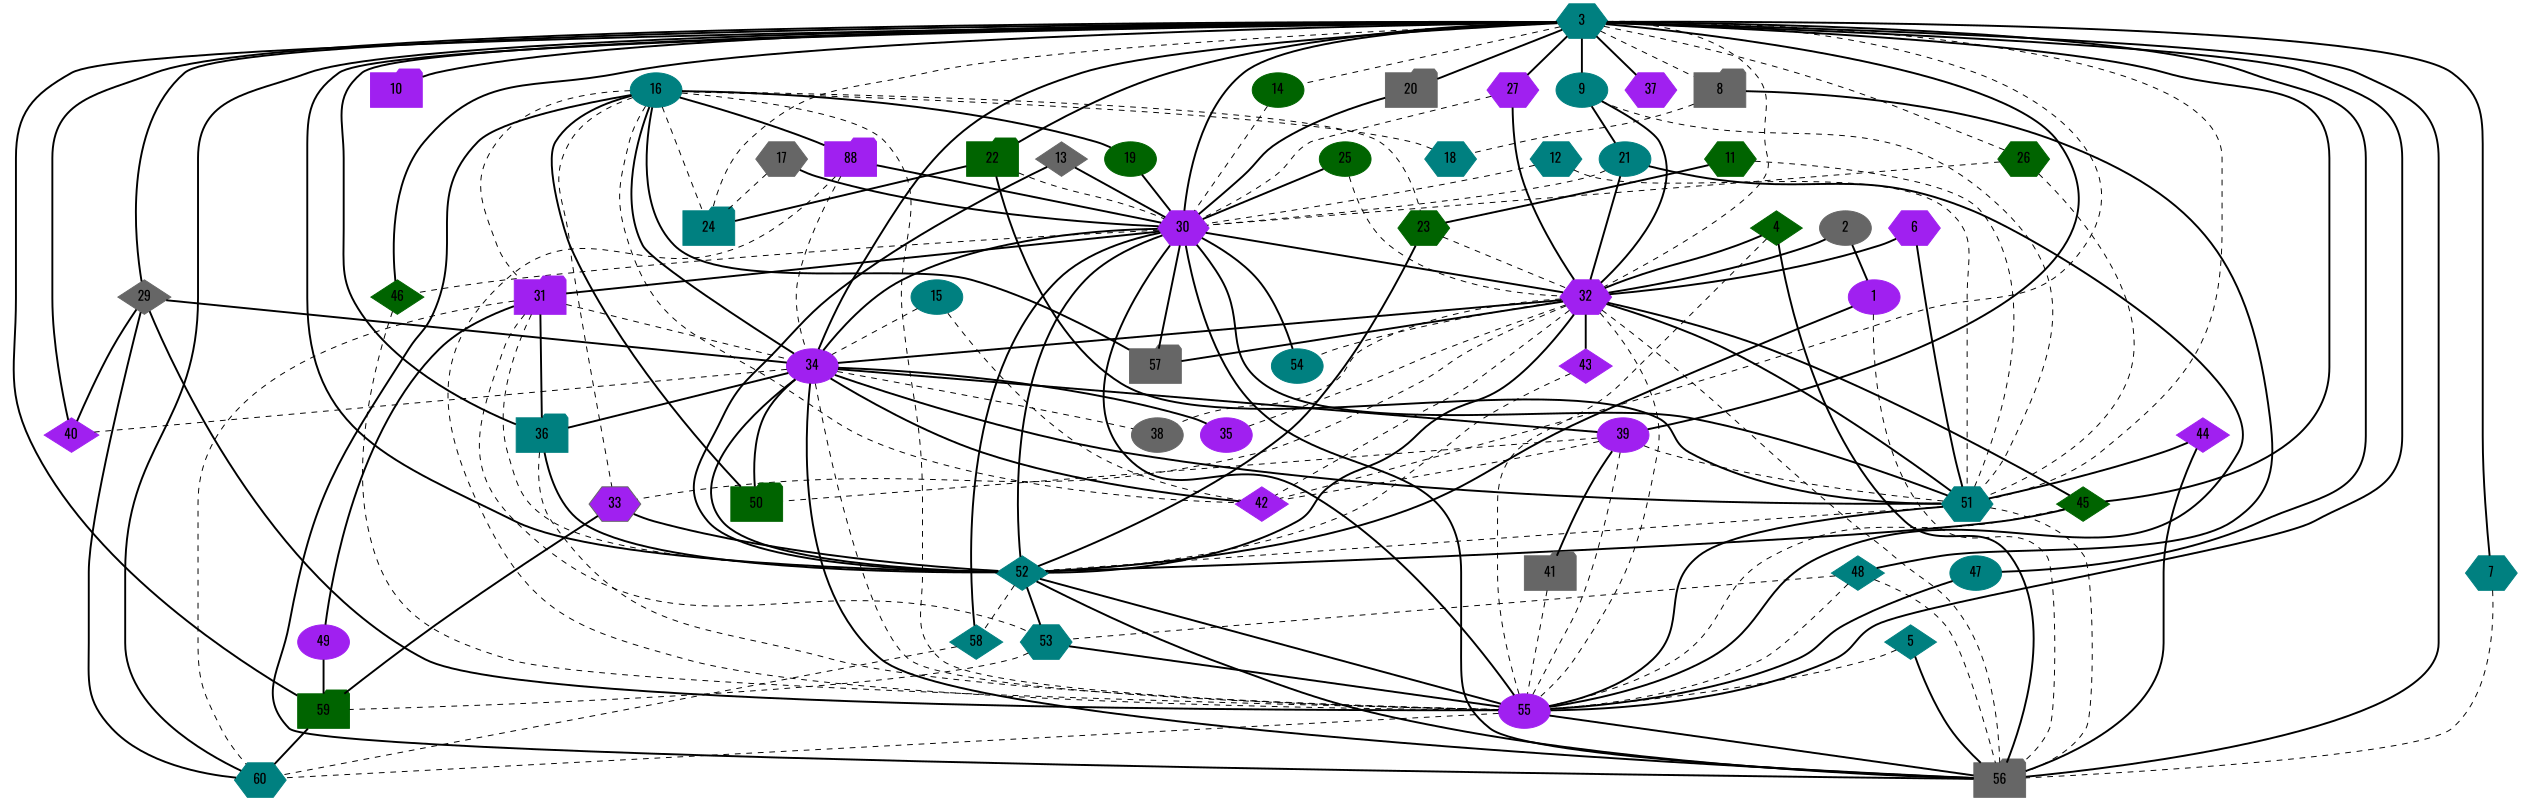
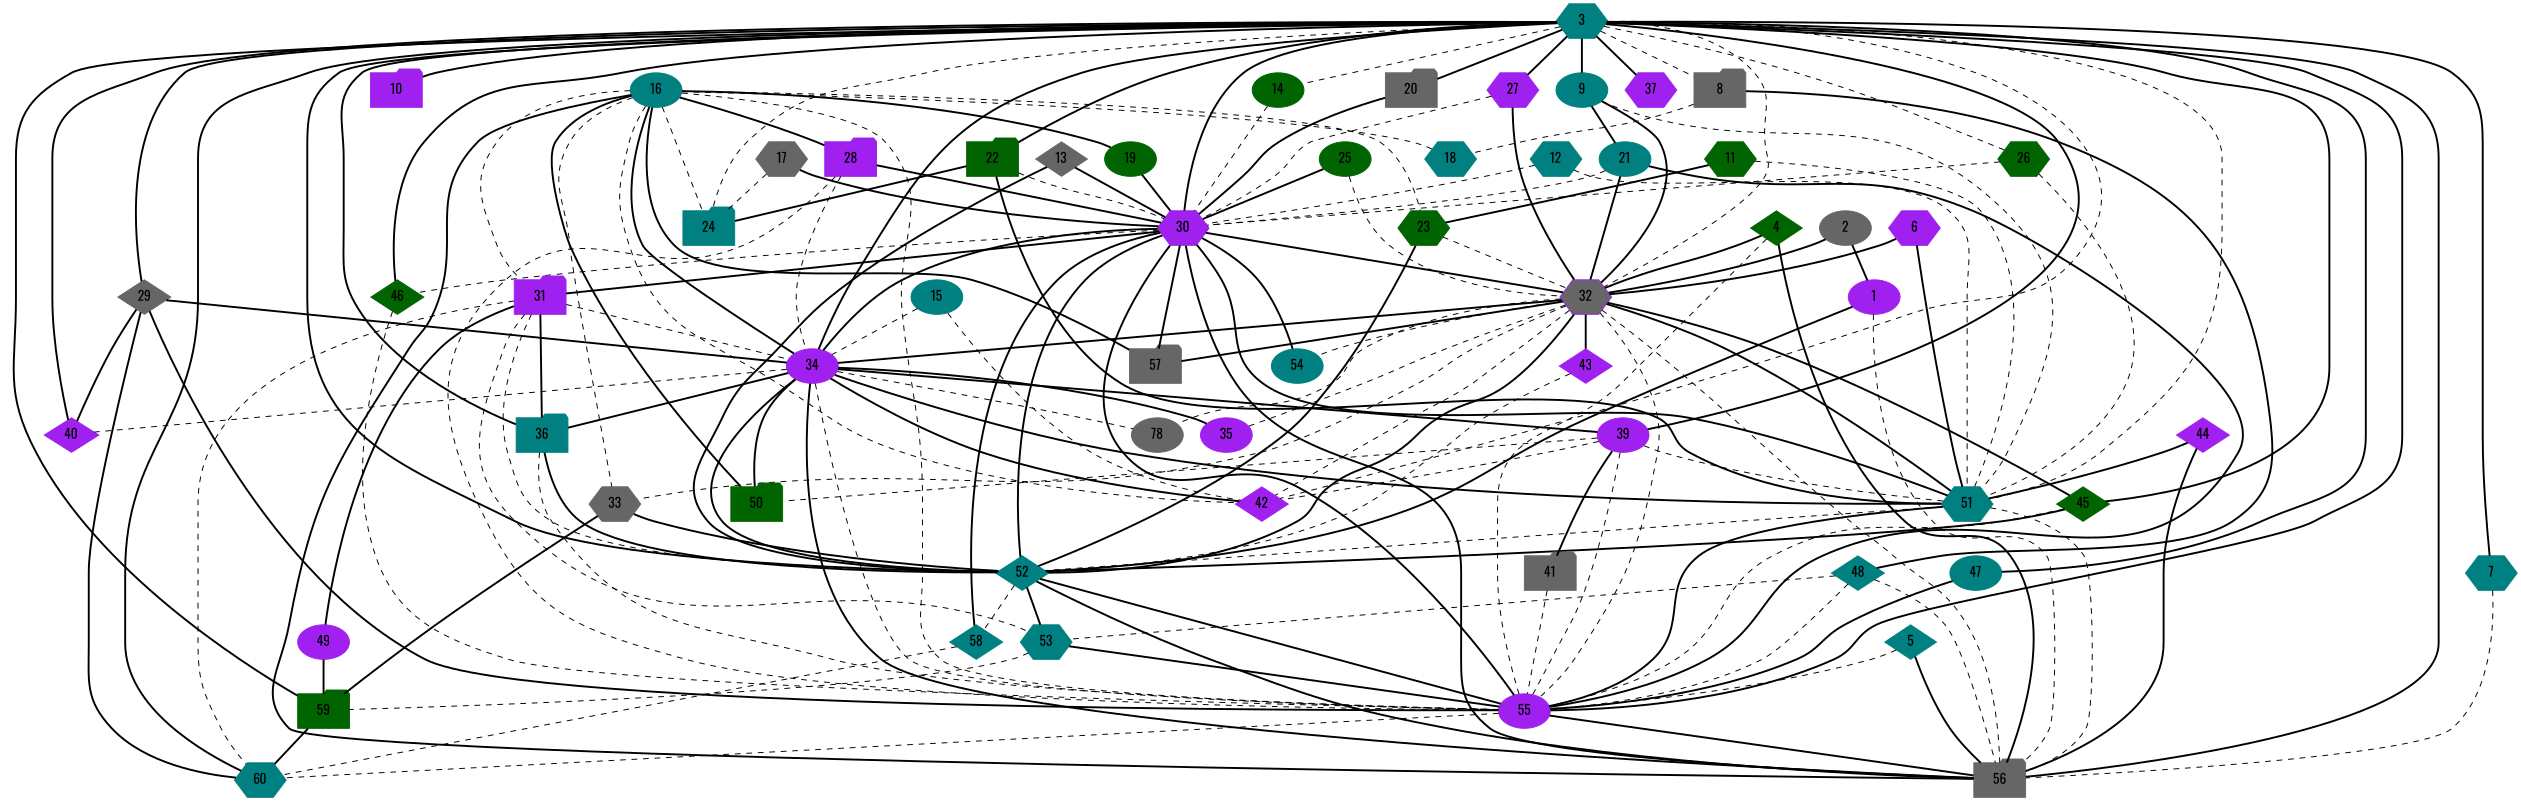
(851, 159) -> (851, 159)
(1586, 297) -> (1586, 297)
(1157, 435) -> (1157, 435)
(615, 504) -> (615, 504)
